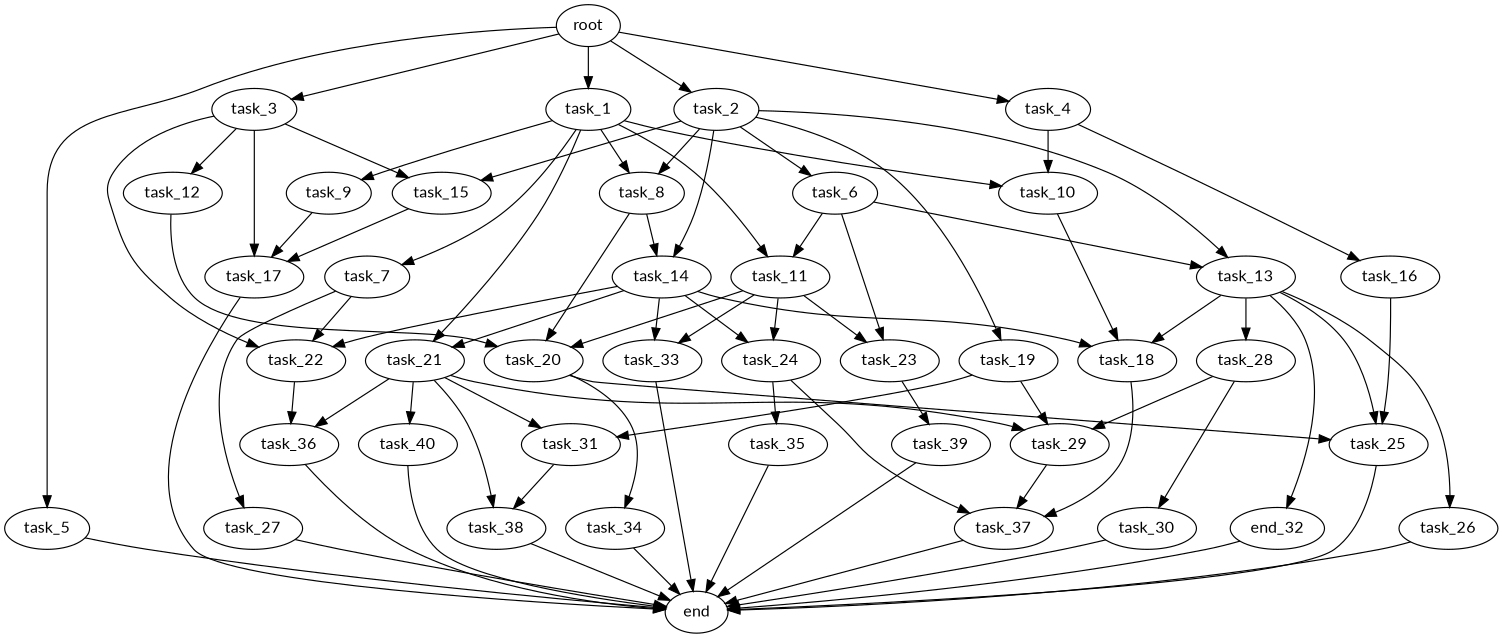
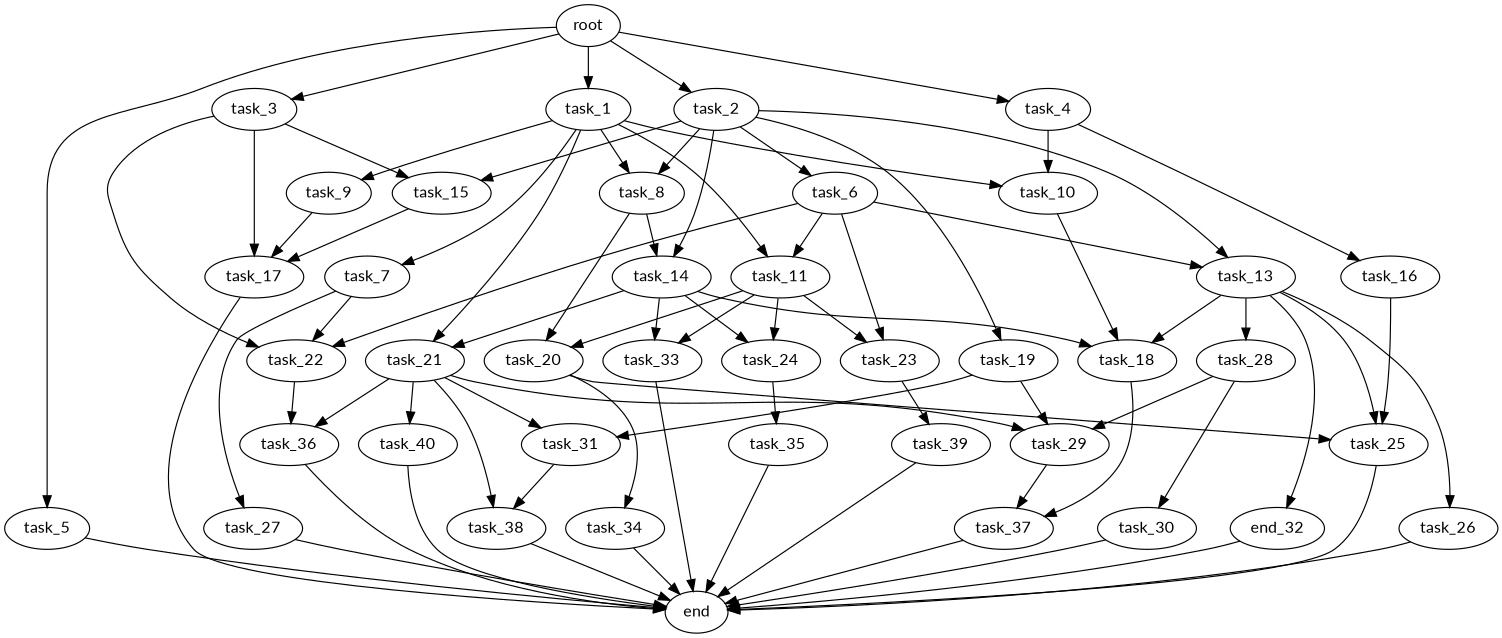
(173, 193) -> none
(480, 313) -> (569, 266)
(867, 454) -> none
